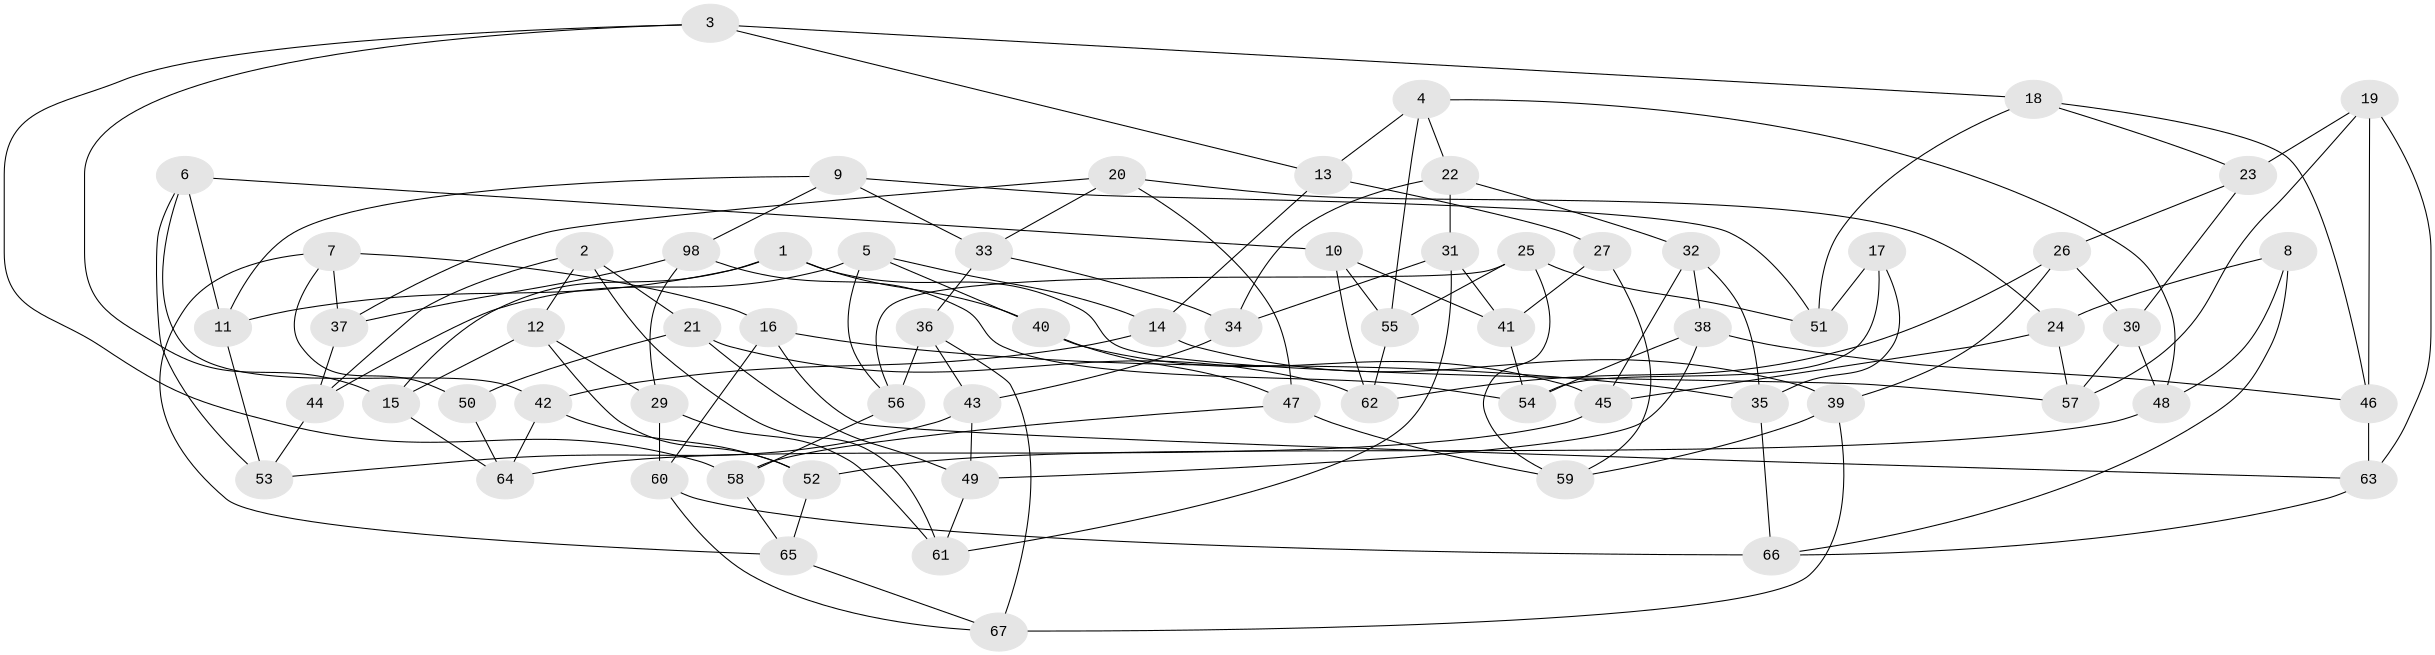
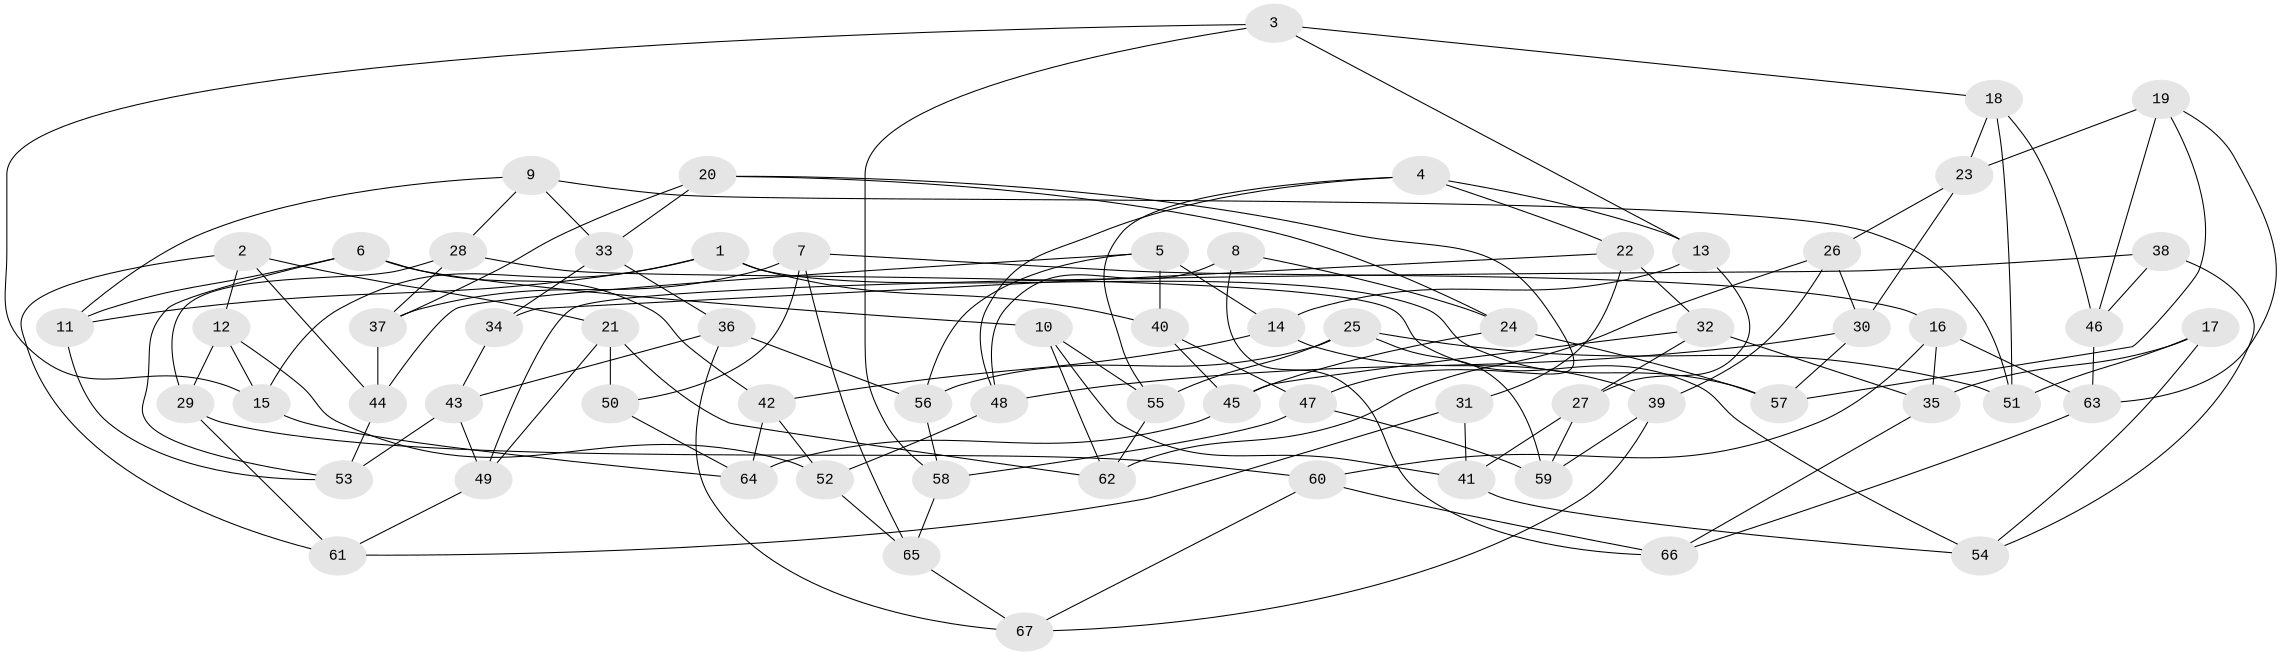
(691, 252) -> (458, 252)
(1350, 287) -> none
(1697, 289) -> (1643, 366)
